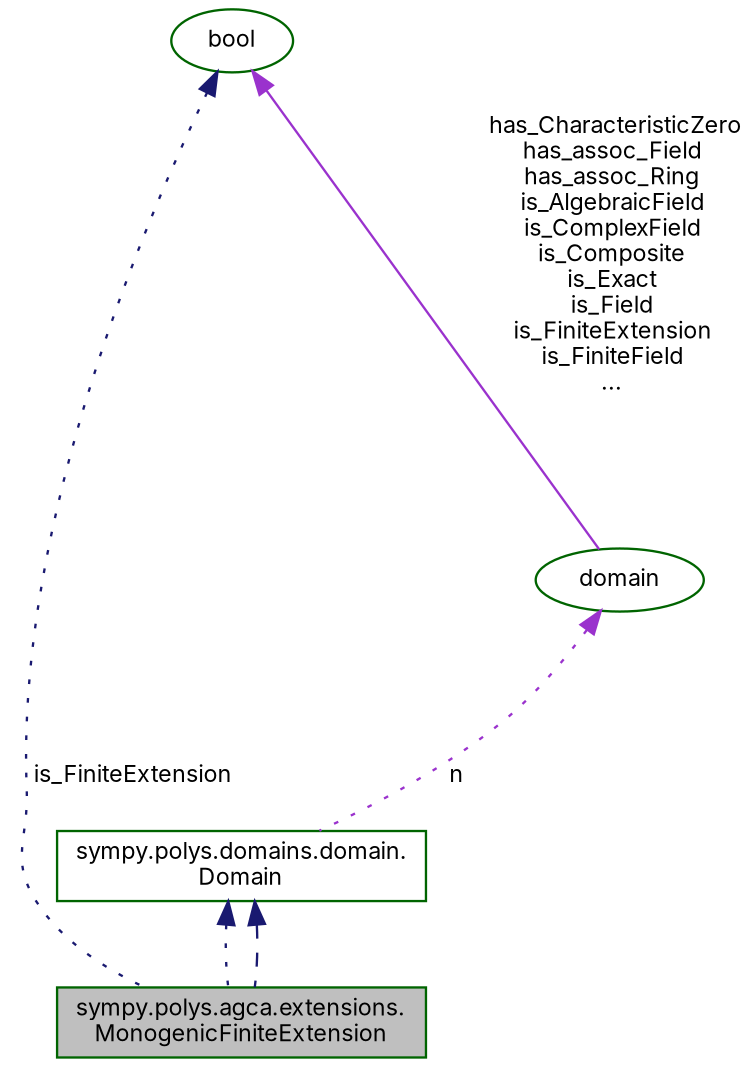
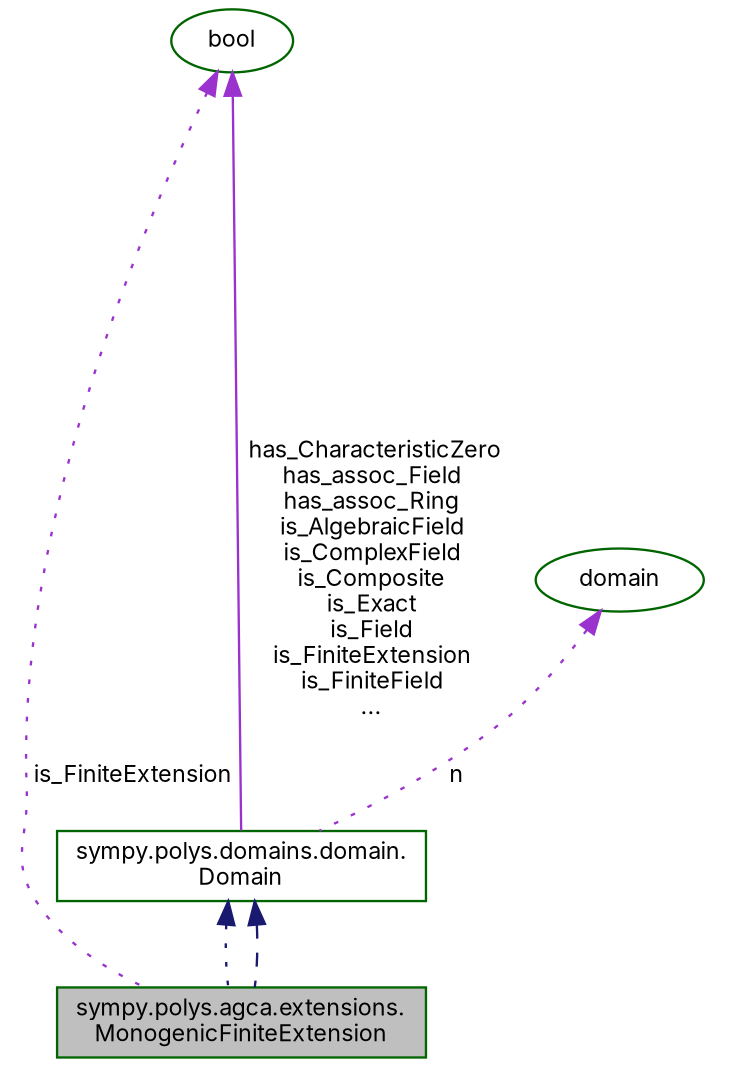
(433, 320) -> (237, 463)
(48, 555) -> (48, 555)
